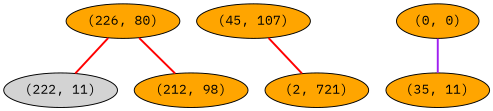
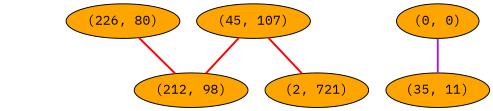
none -> (222, 56)
(61, 90) -> none
